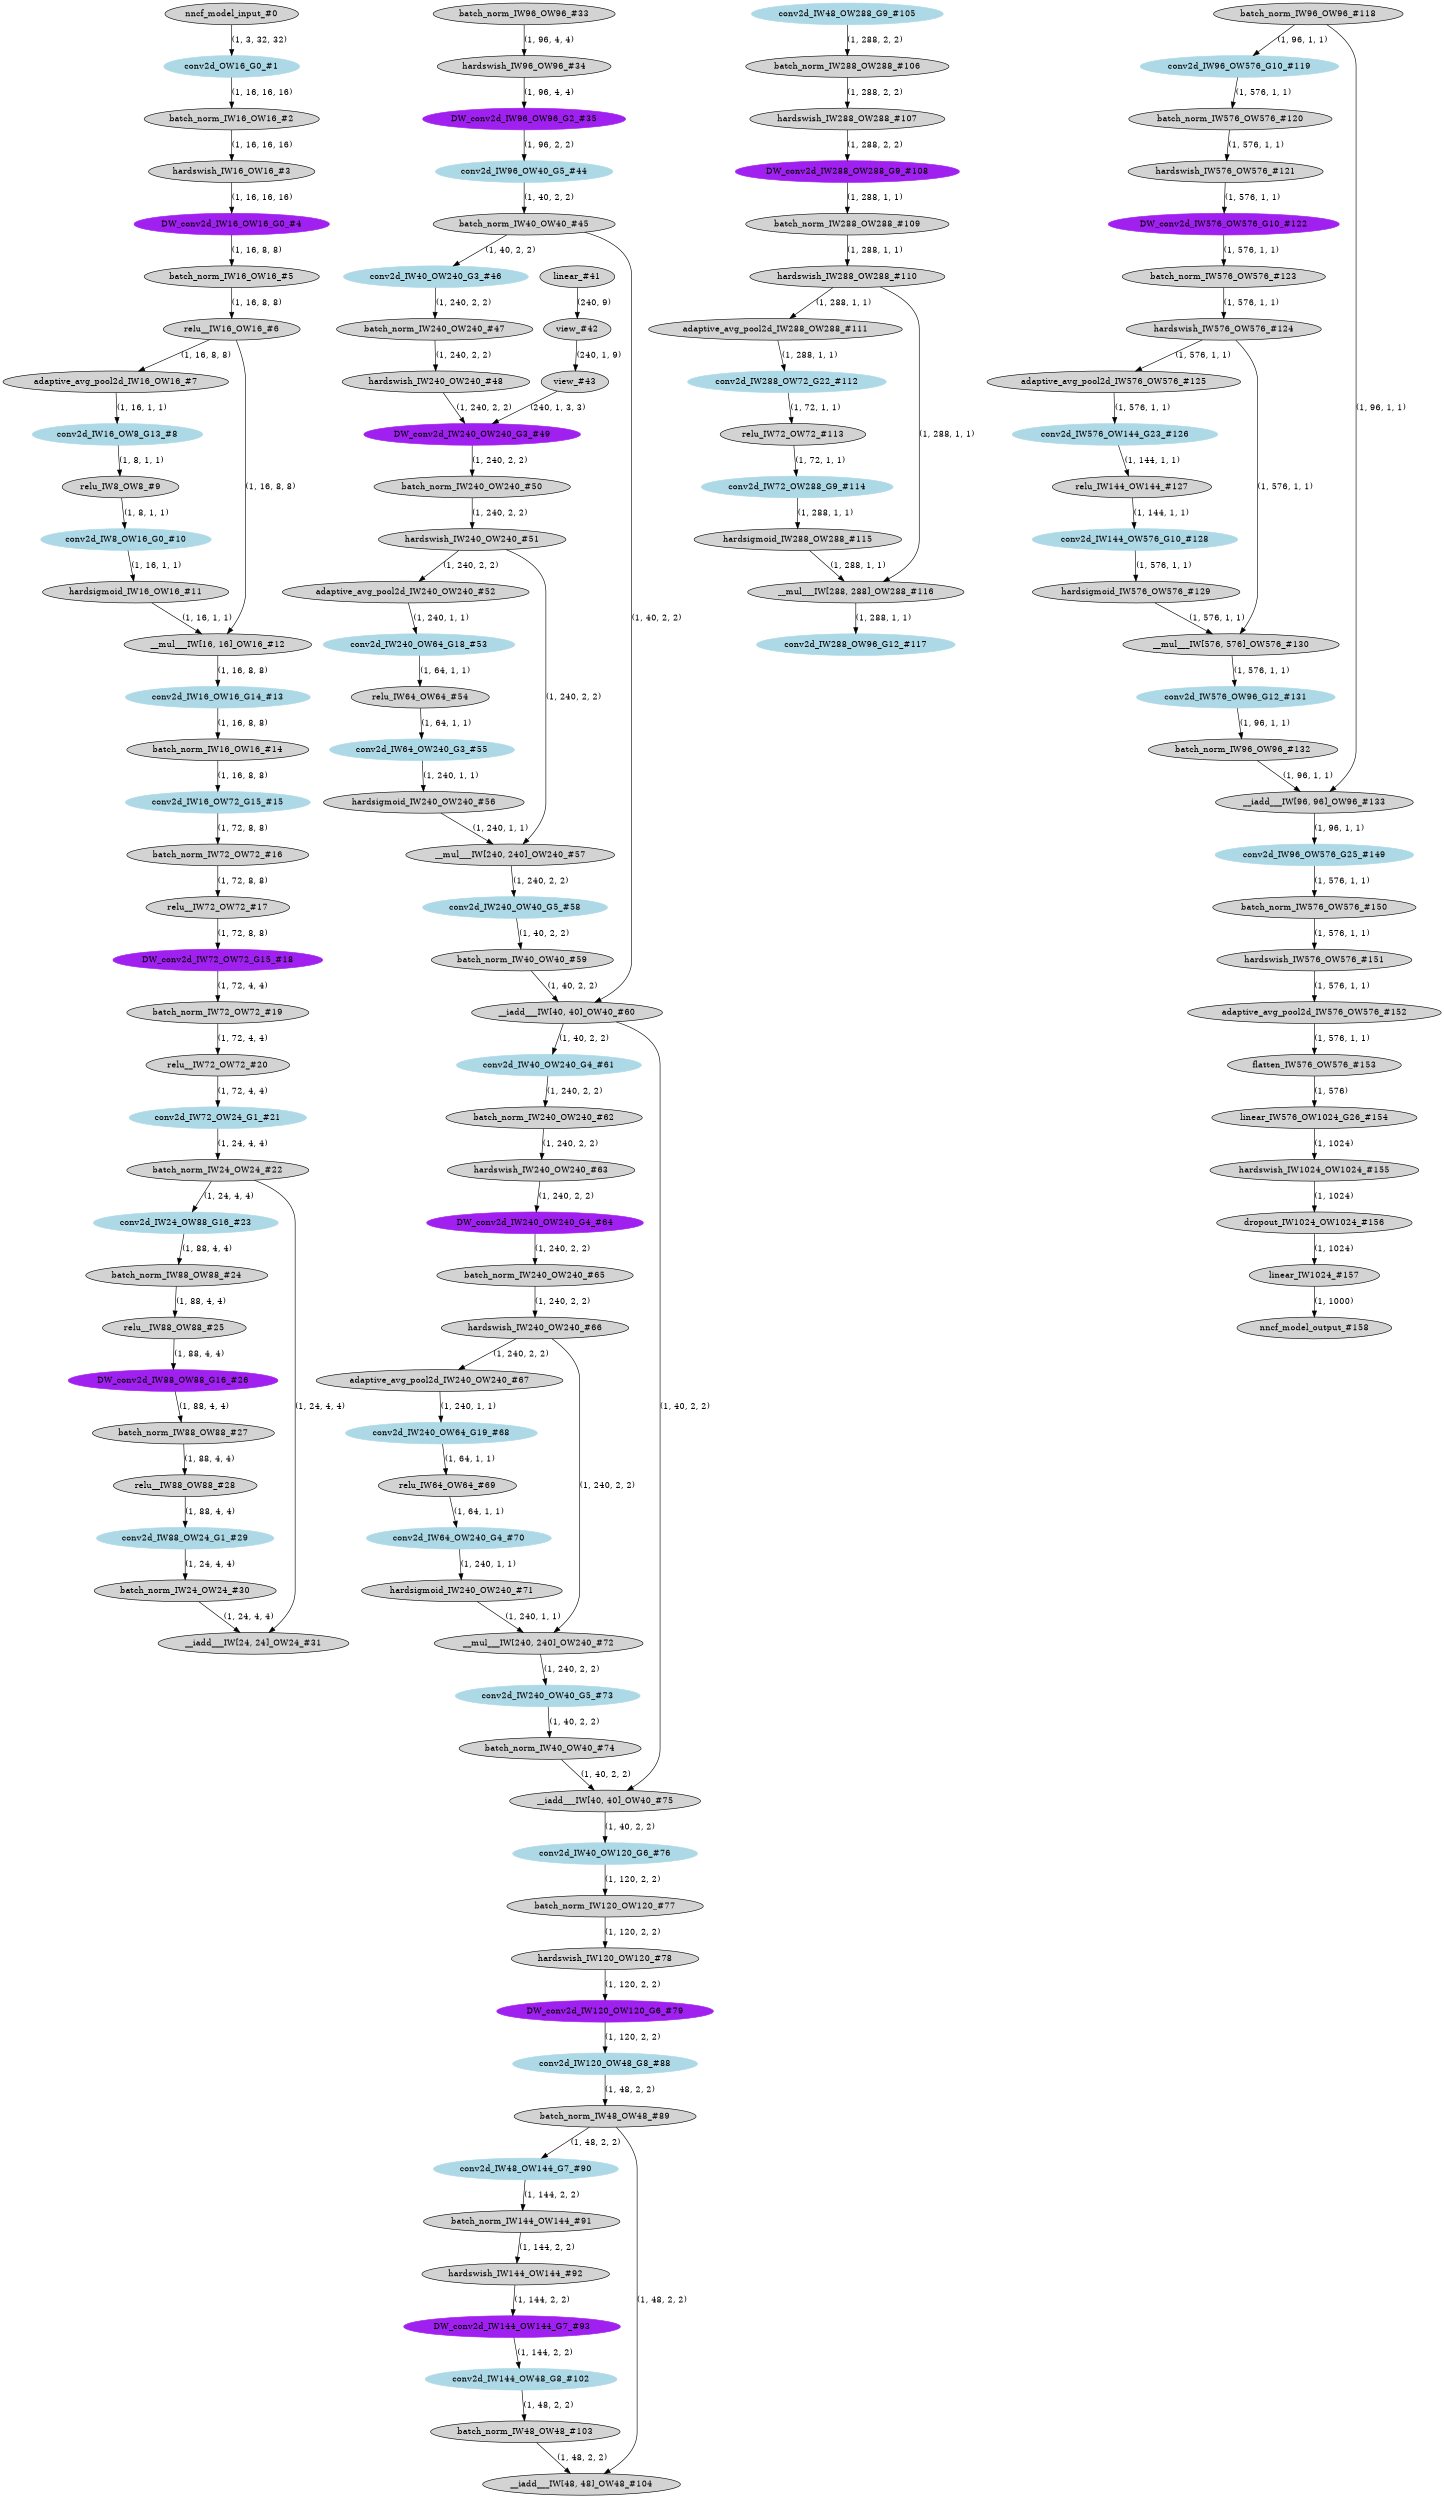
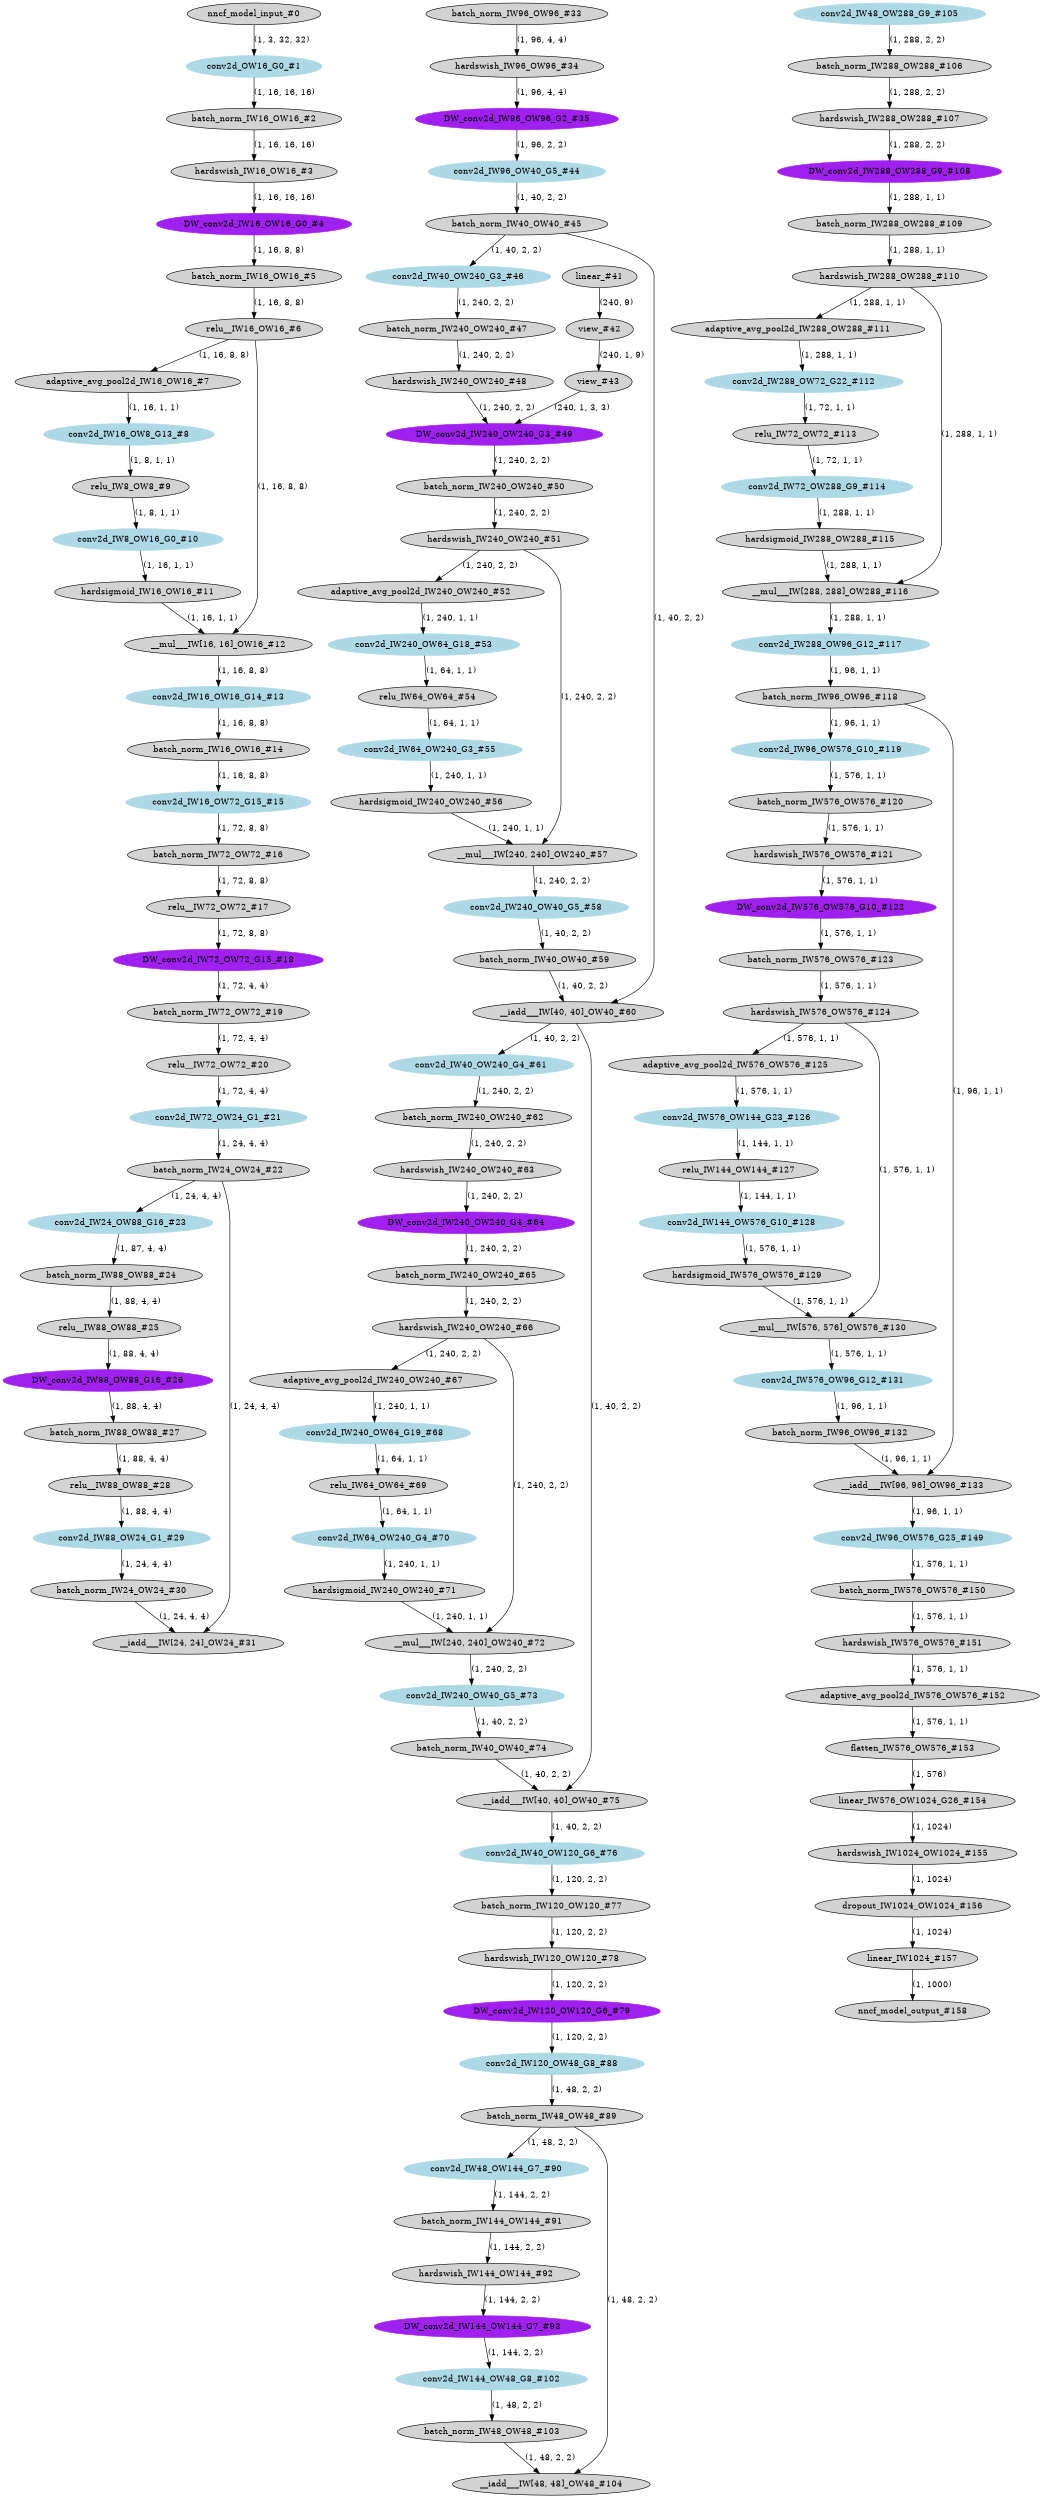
none -> (830, 668)
(207, 1249) -> (142, 1249)
